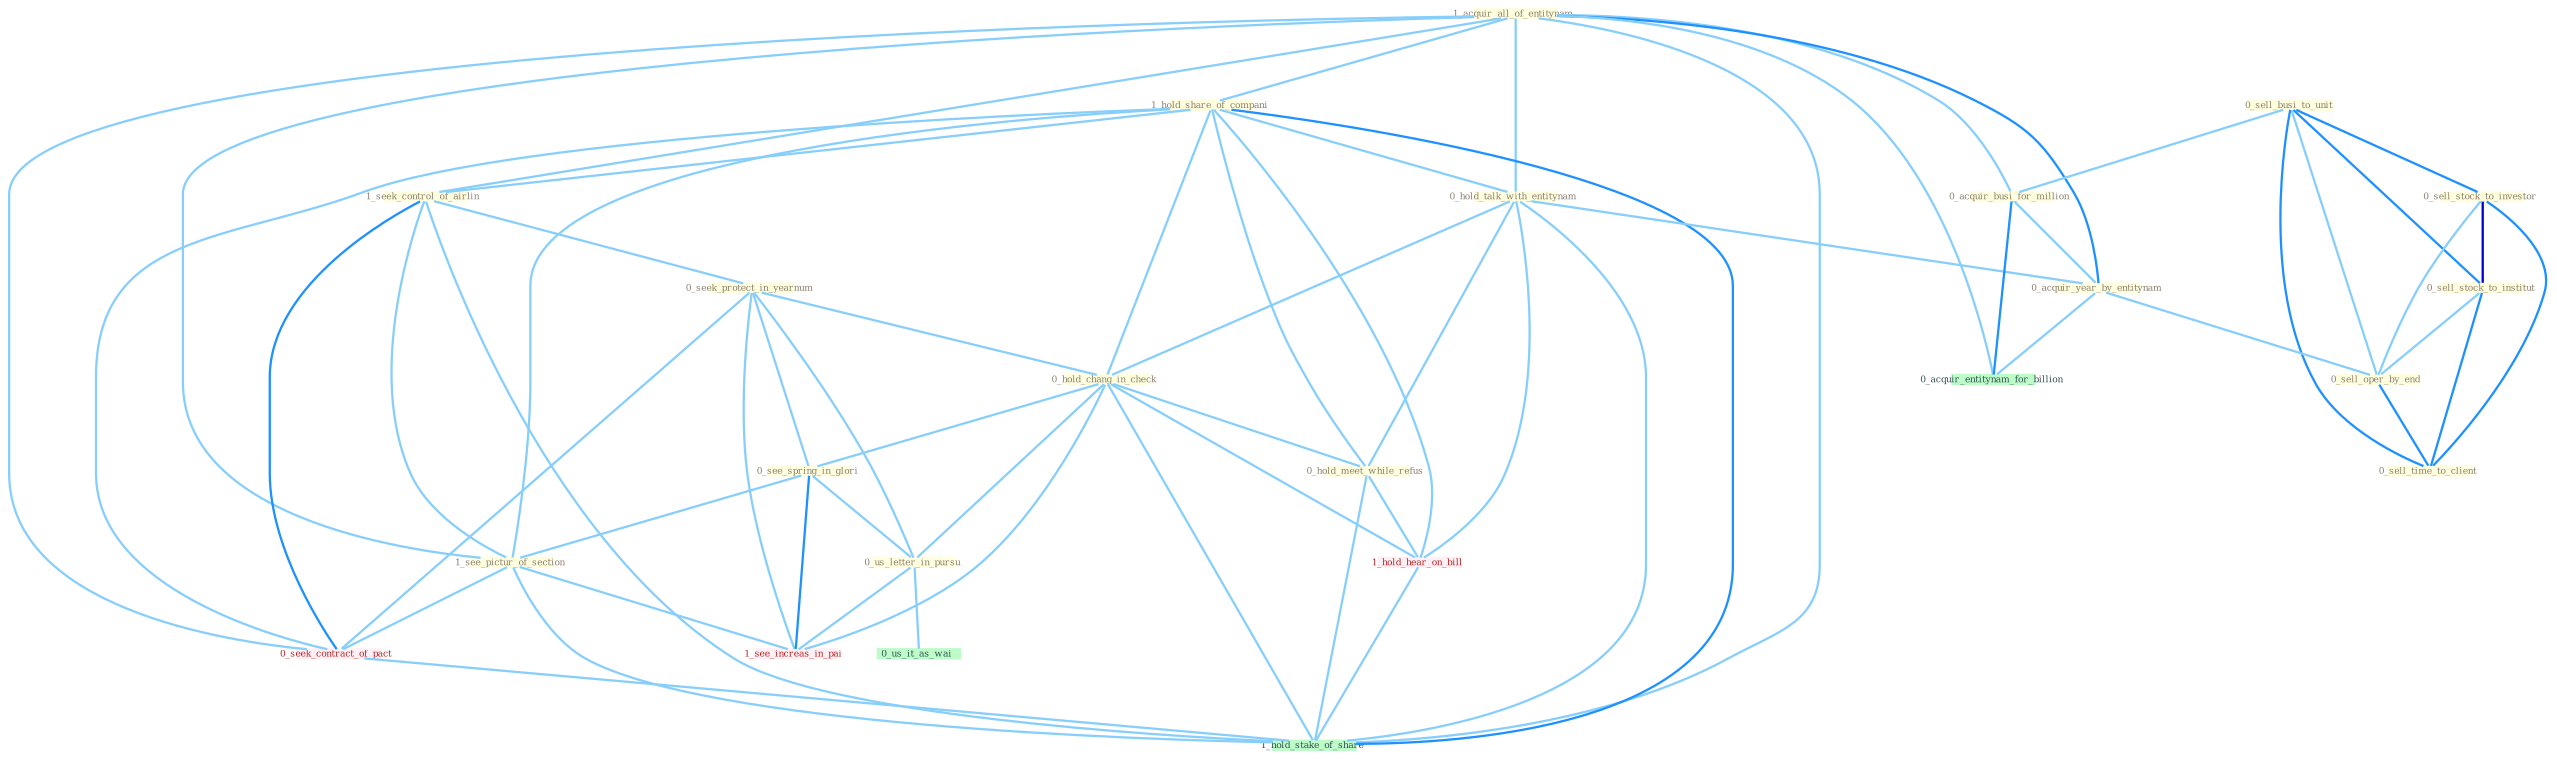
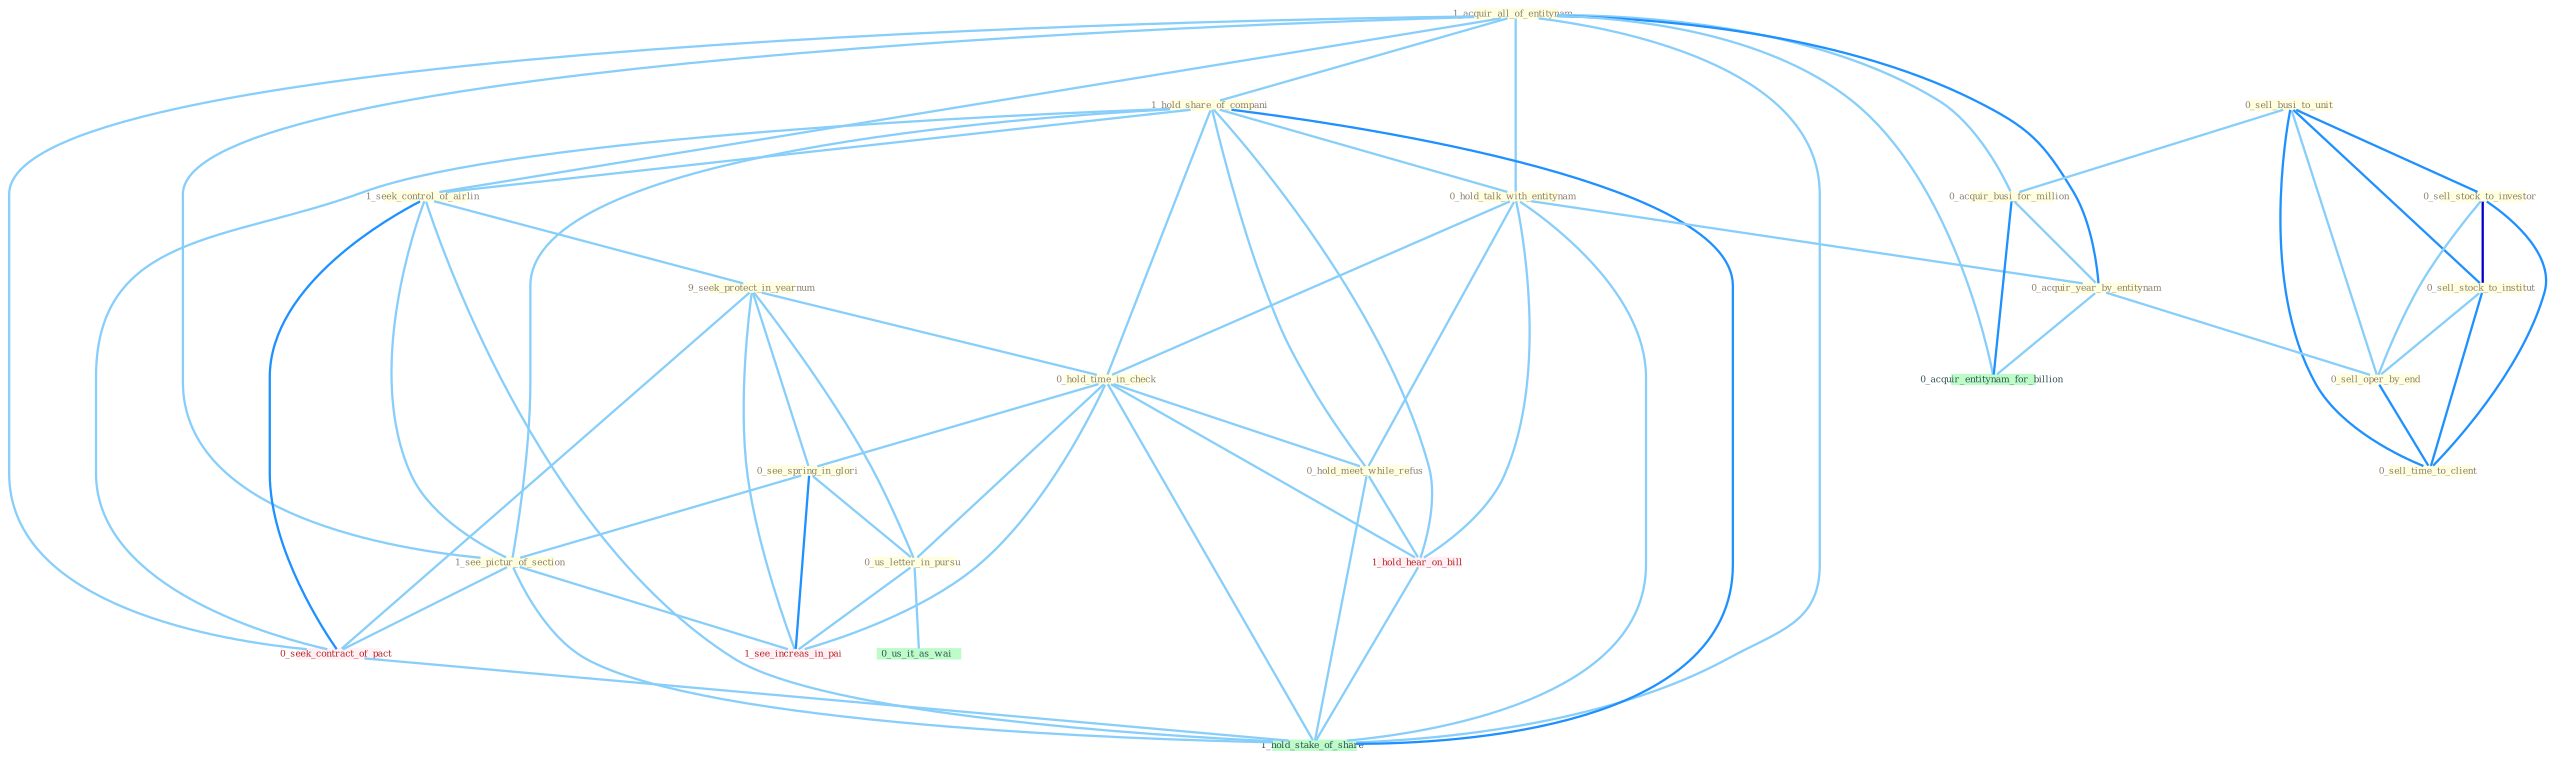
(752, 288) -> (752, 288)
(1106, 379) -> (1106, 379)
